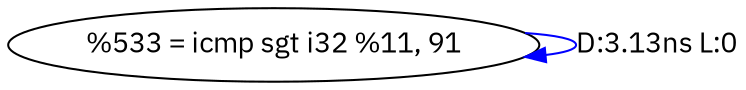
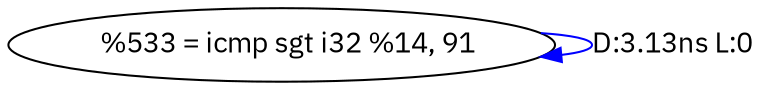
(274, 45) -> (282, 45)
